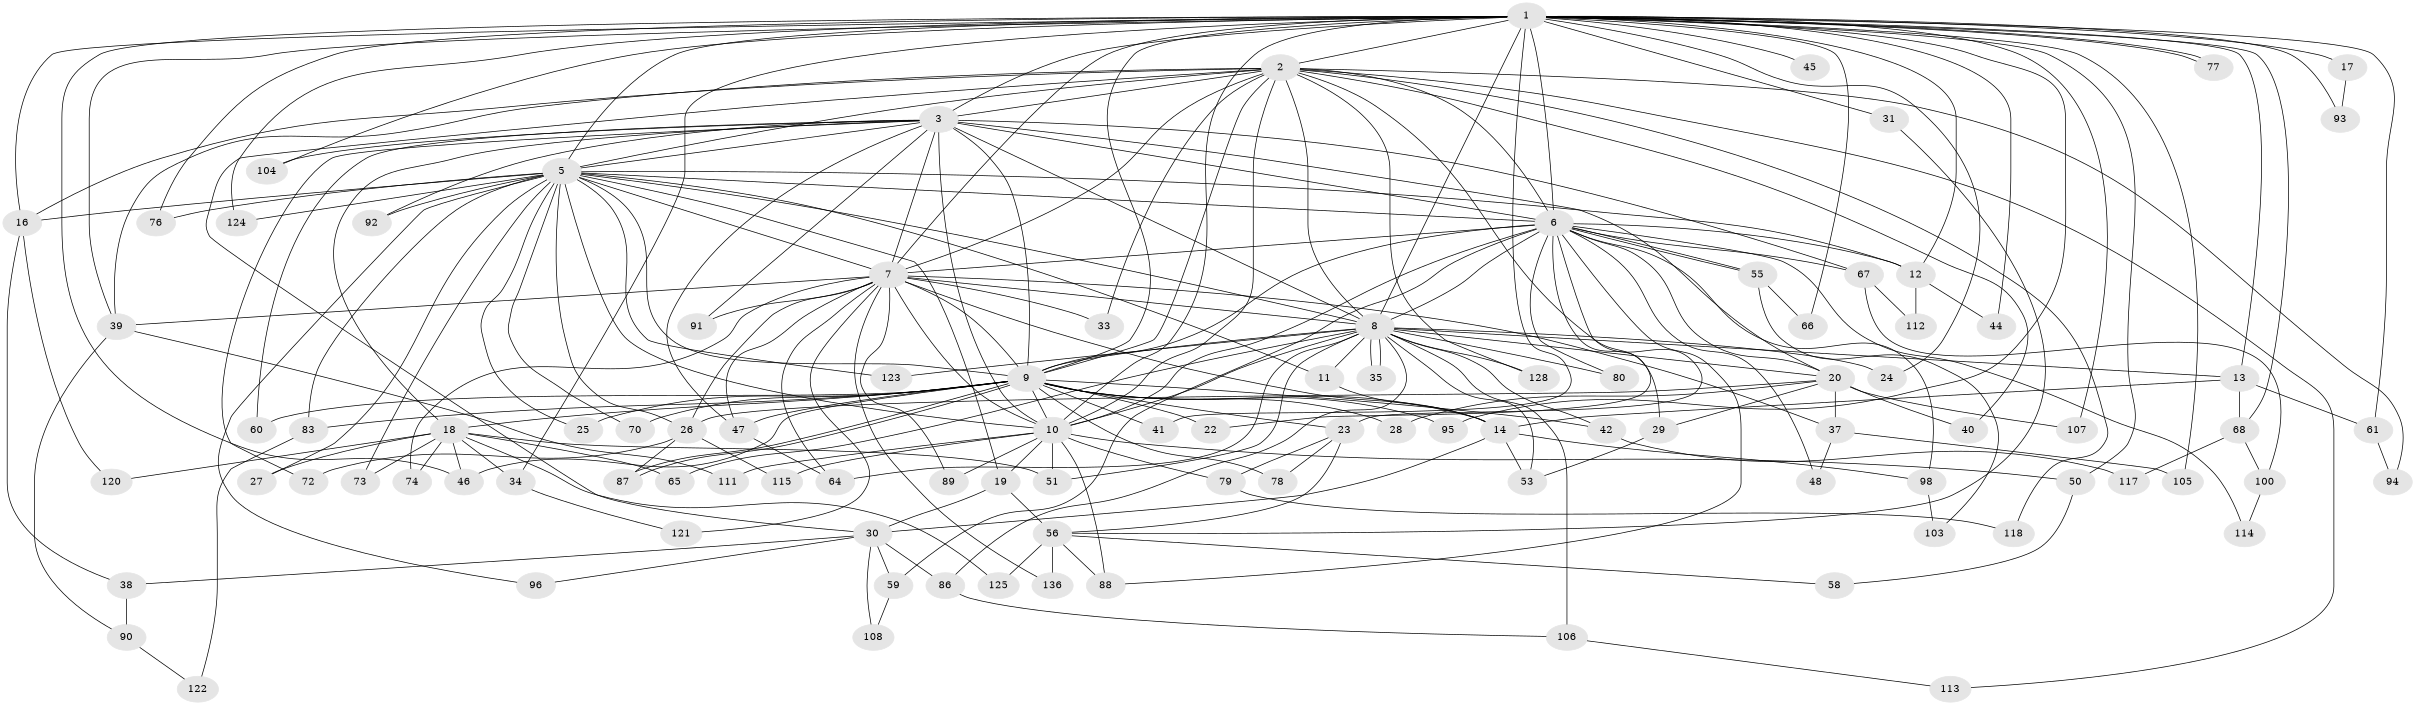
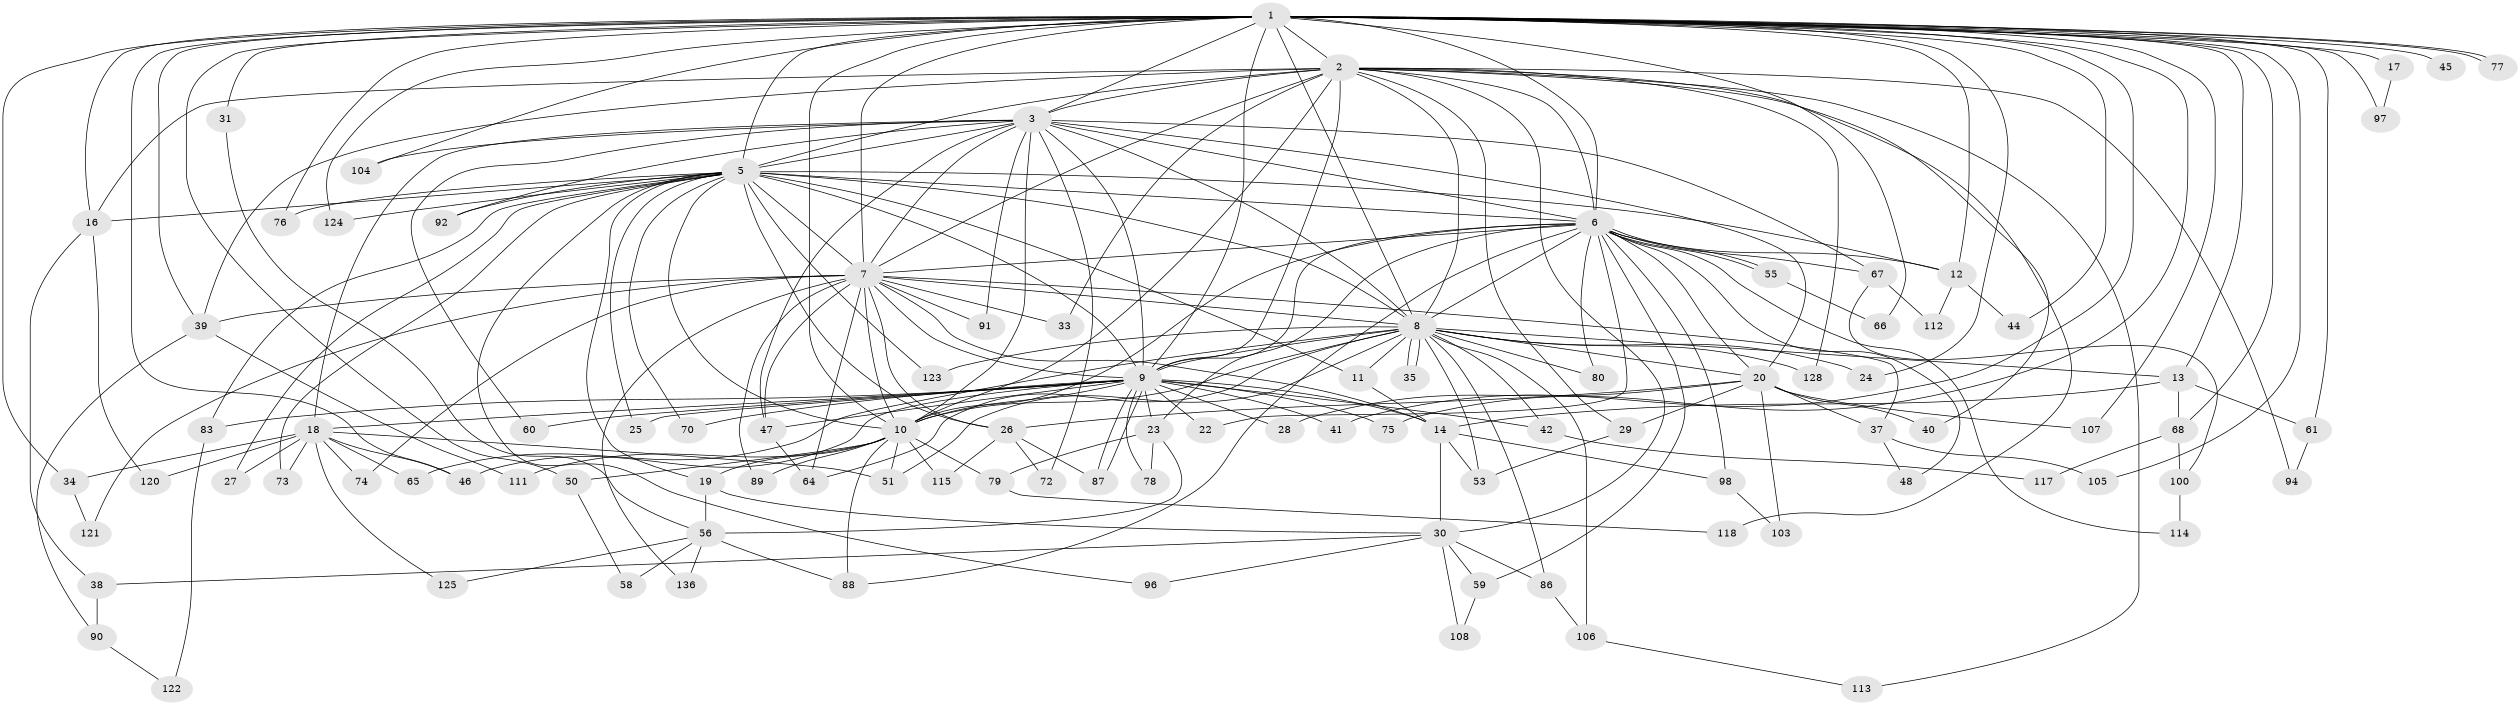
(2340, 119) -> (2381, 119)
(1939, 367) -> (1770, 453)
(1448, 430) -> (1389, 430)
